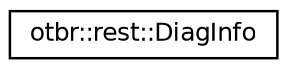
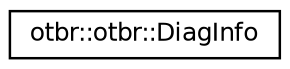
(144, 35) -> (145, 35)
